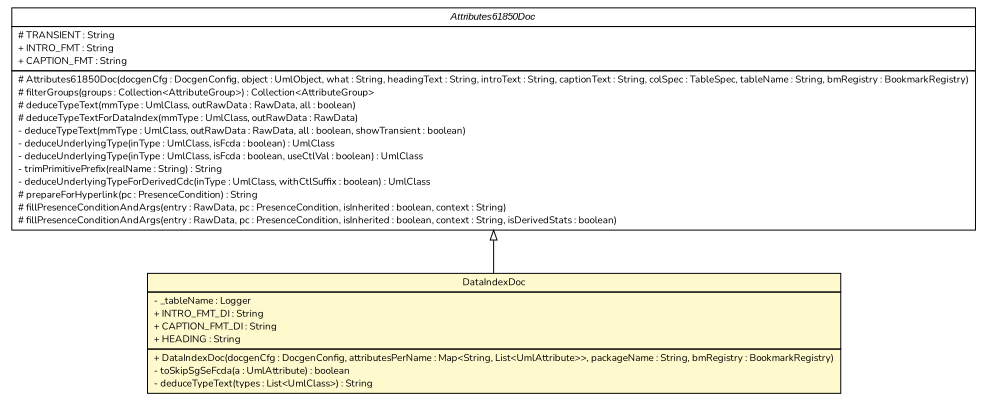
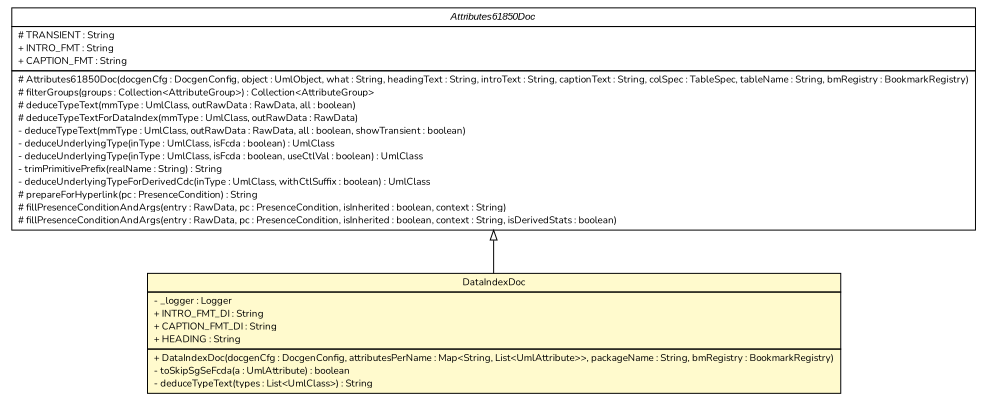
(203, 301) -> (193, 301)
